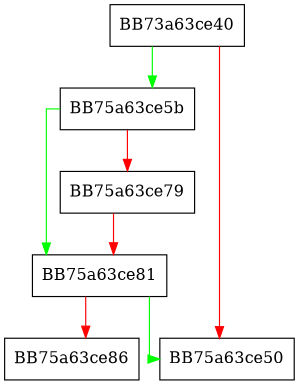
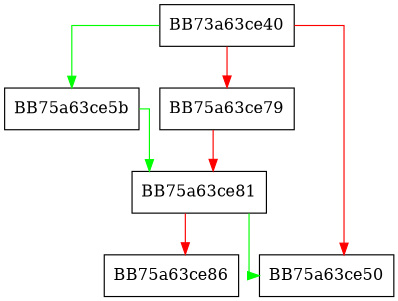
(127, 145) -> (227, 61)
